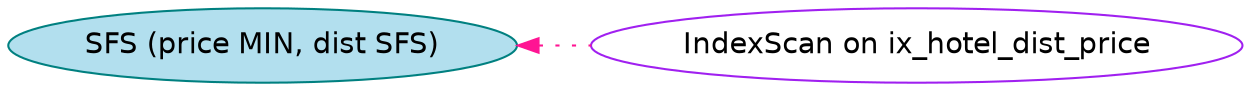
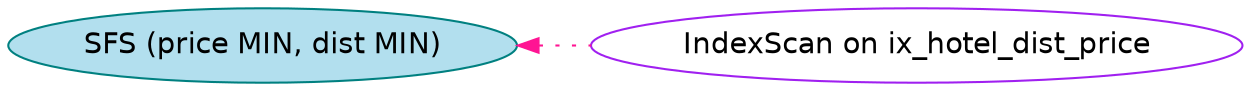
(263, 45) -> (263, 45)
